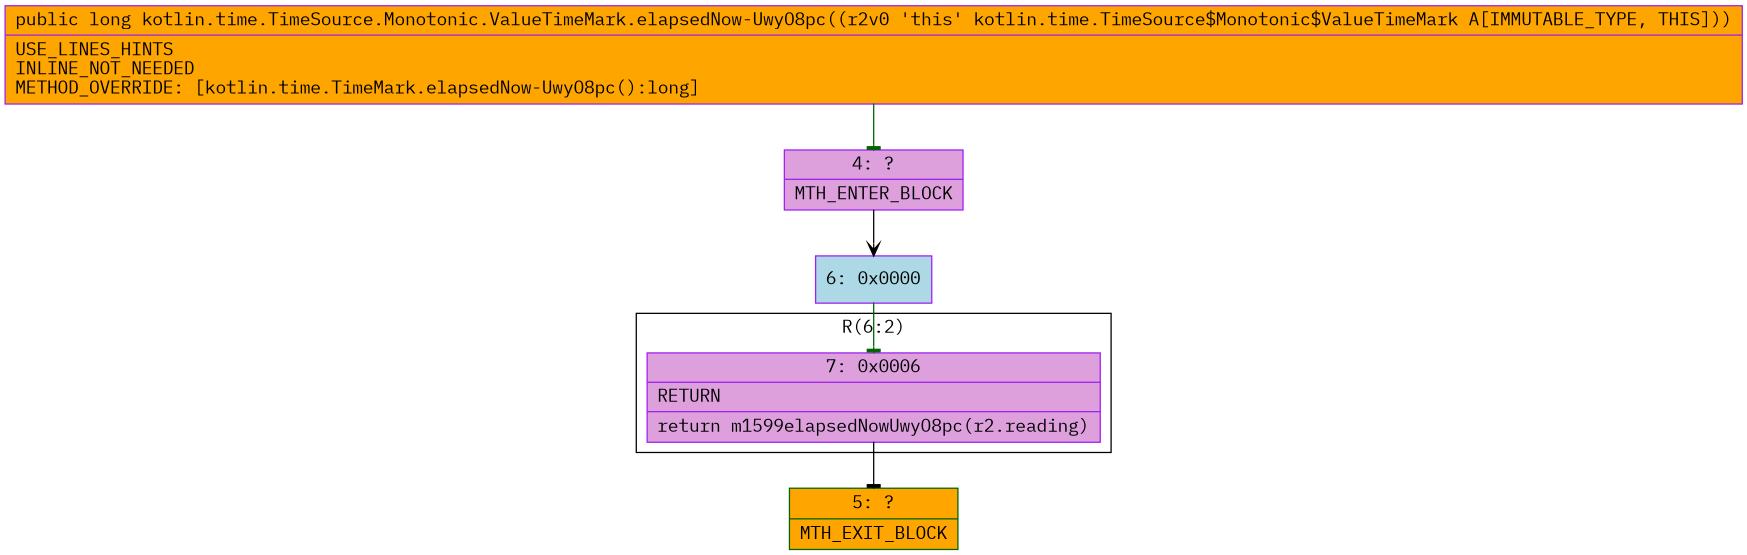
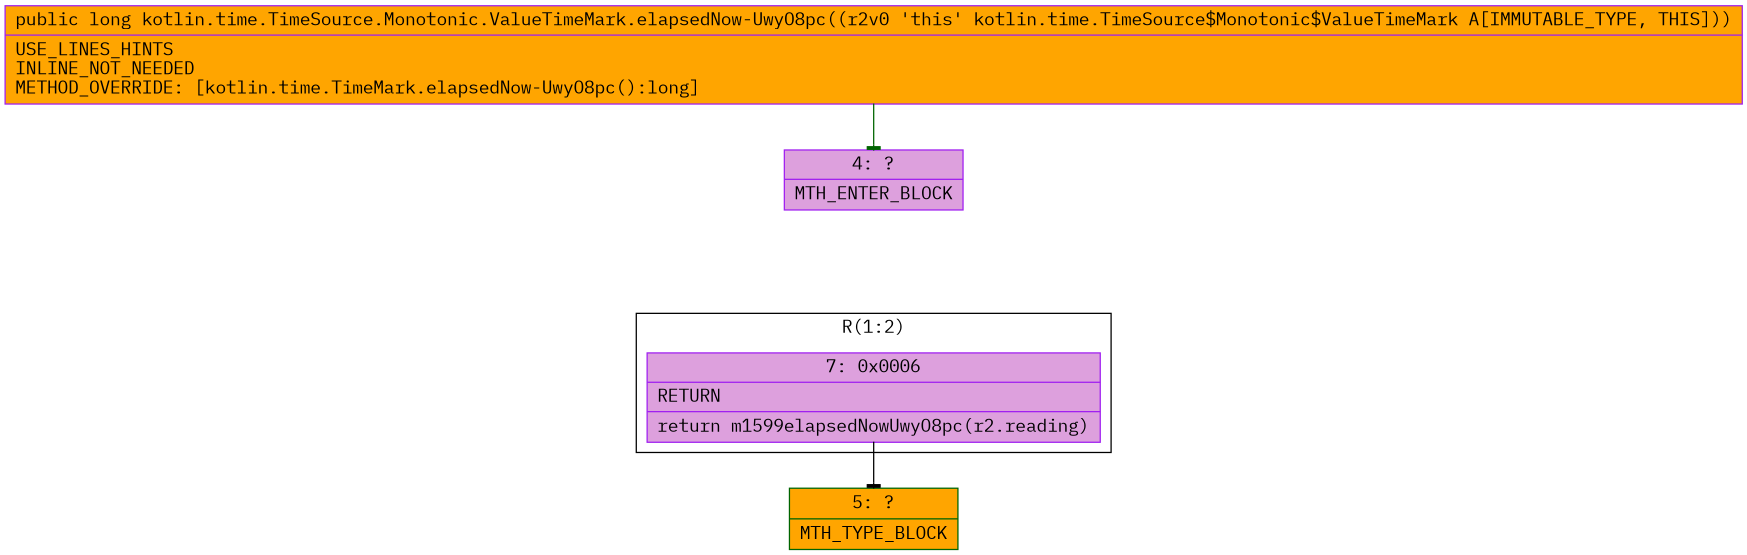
(874, 280) -> none
(874, 328) -> (874, 328)
(874, 534) -> (874, 534)
